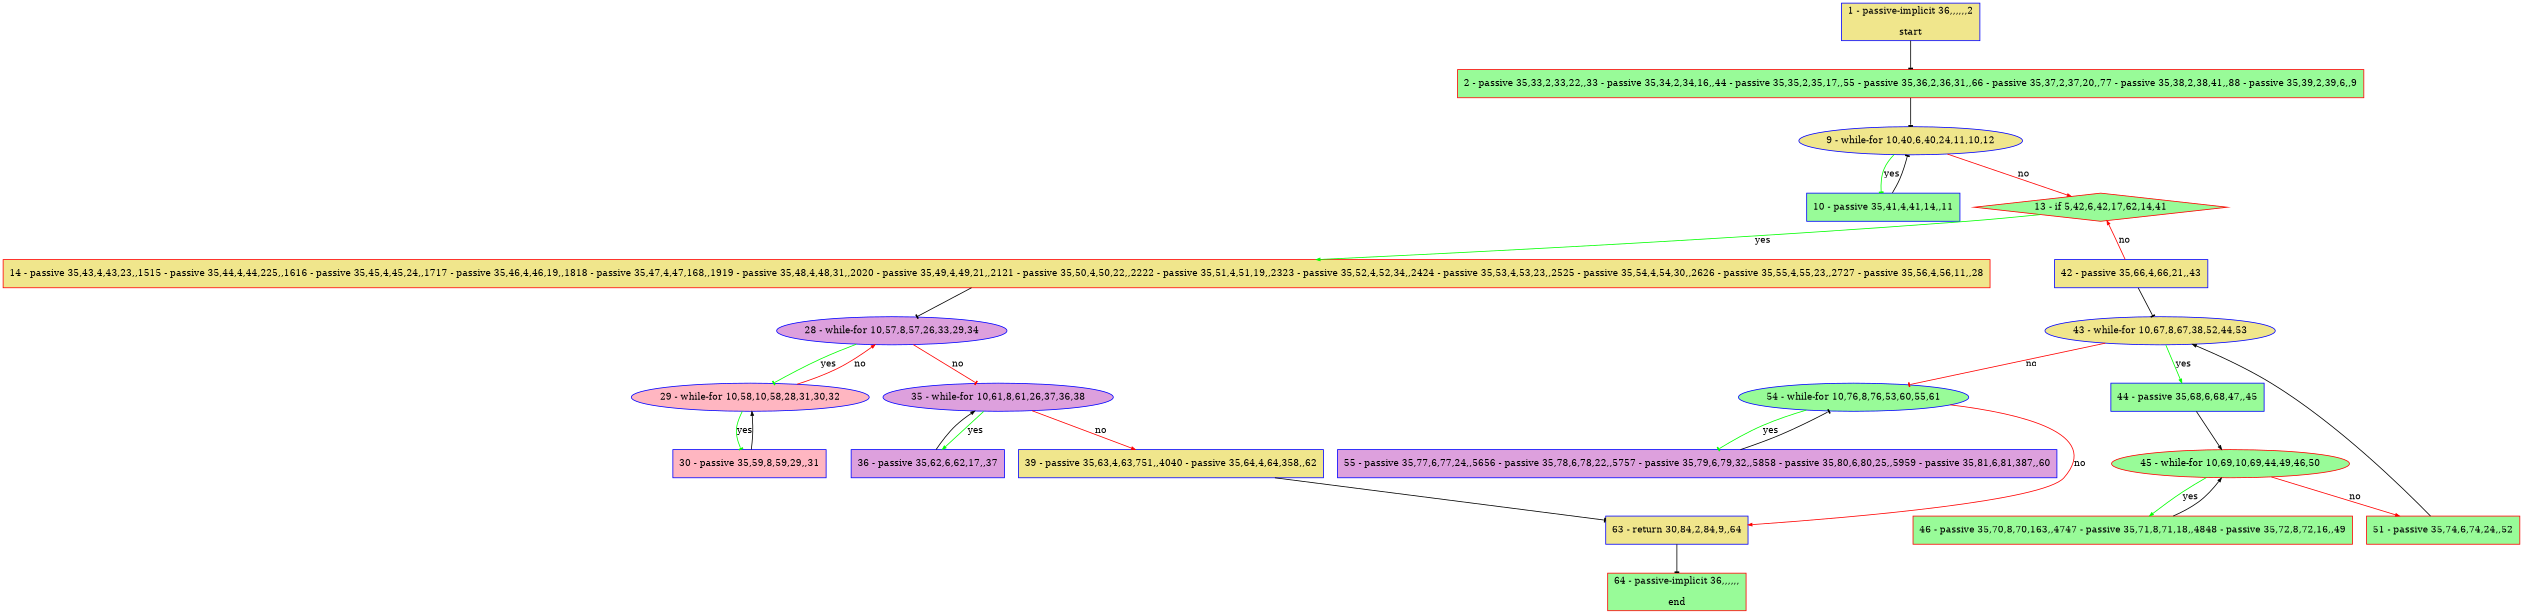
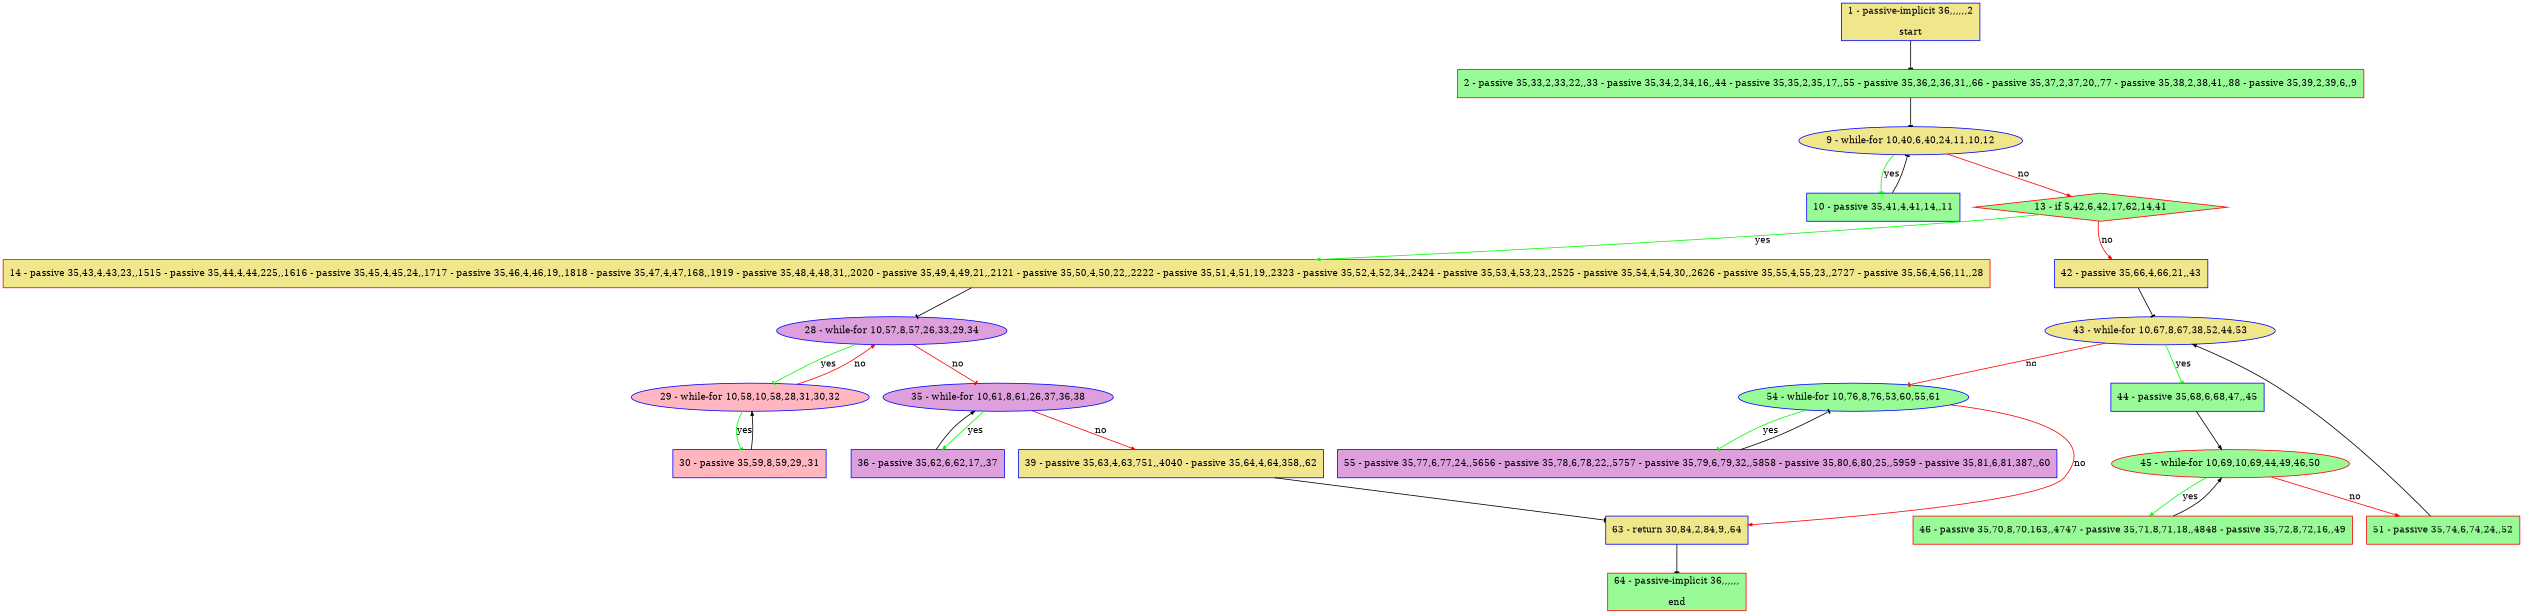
(2117, 242) -> (2100, 240)
(2173, 363) -> (2173, 363)
